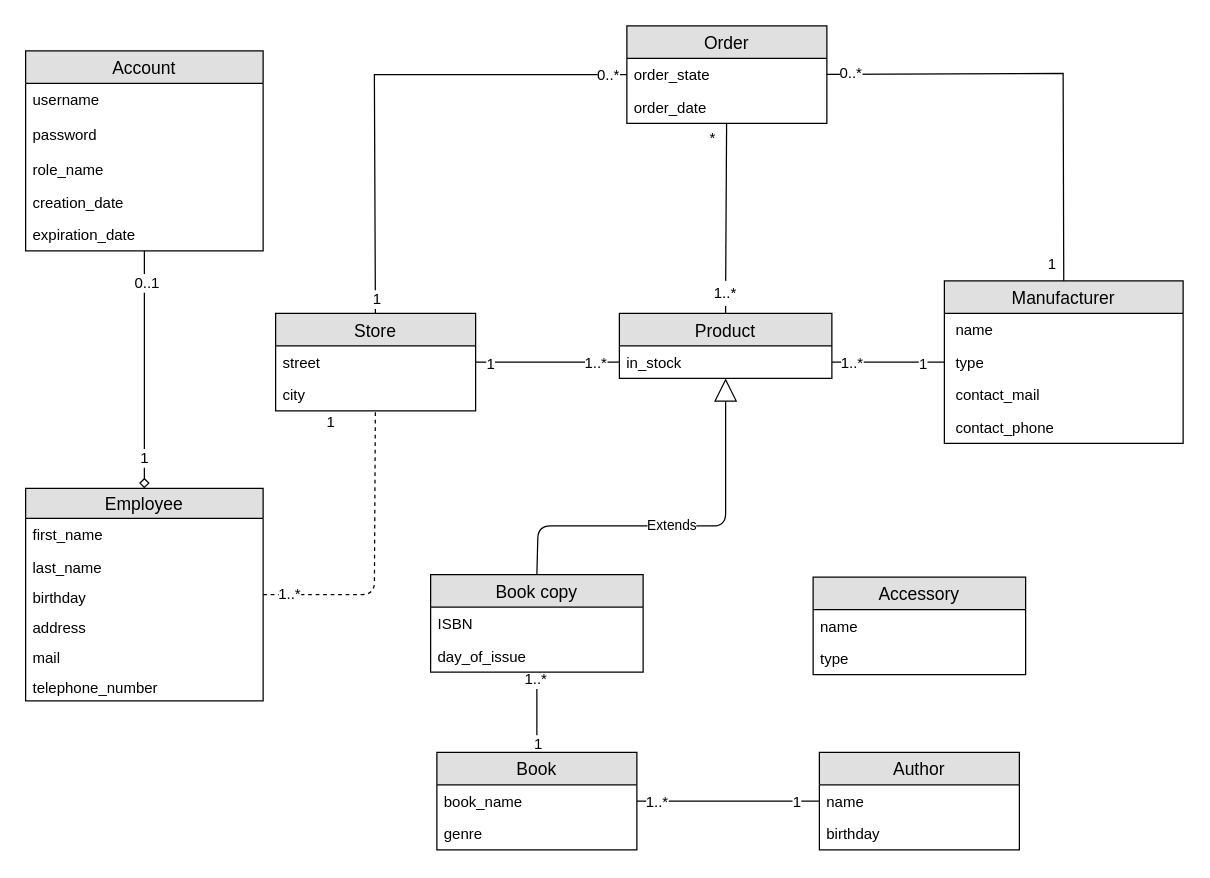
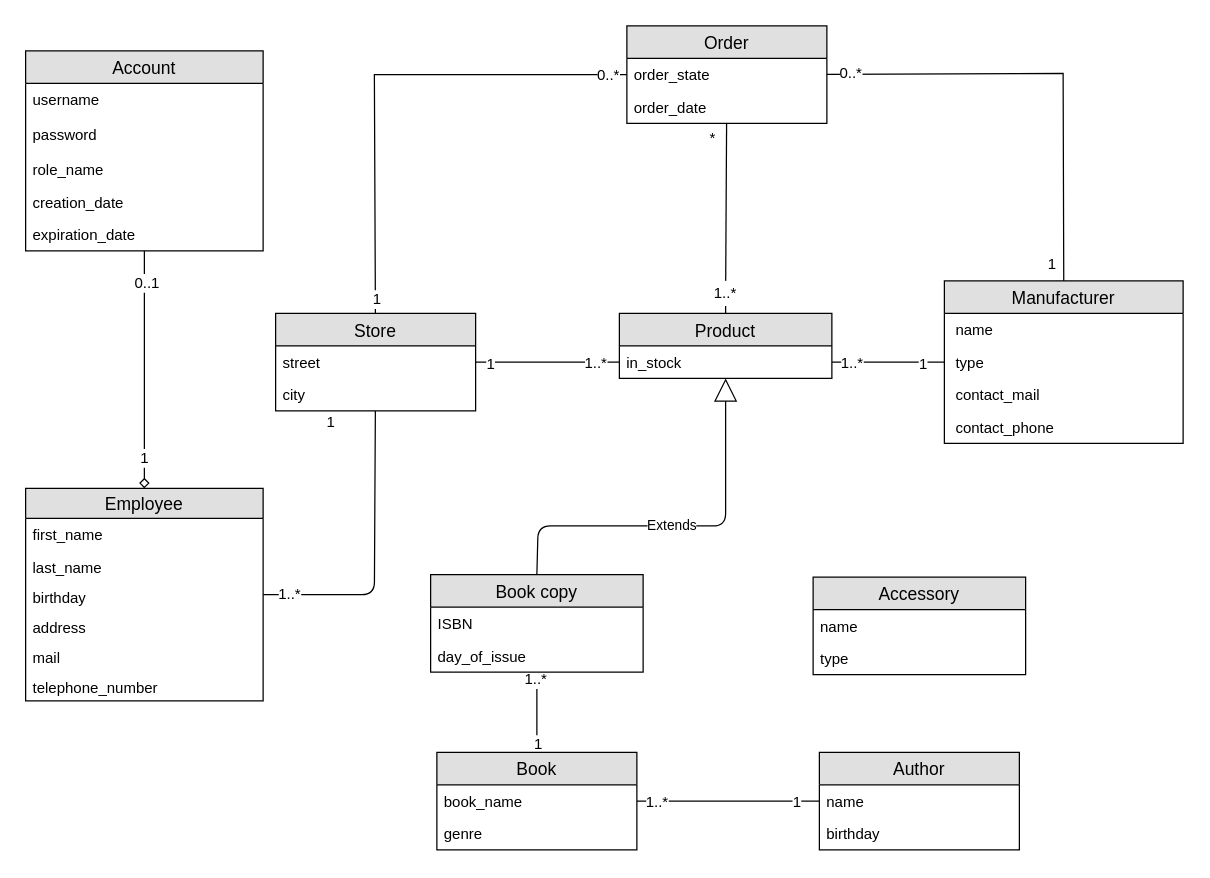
(375, 535) -> (375, 535)
